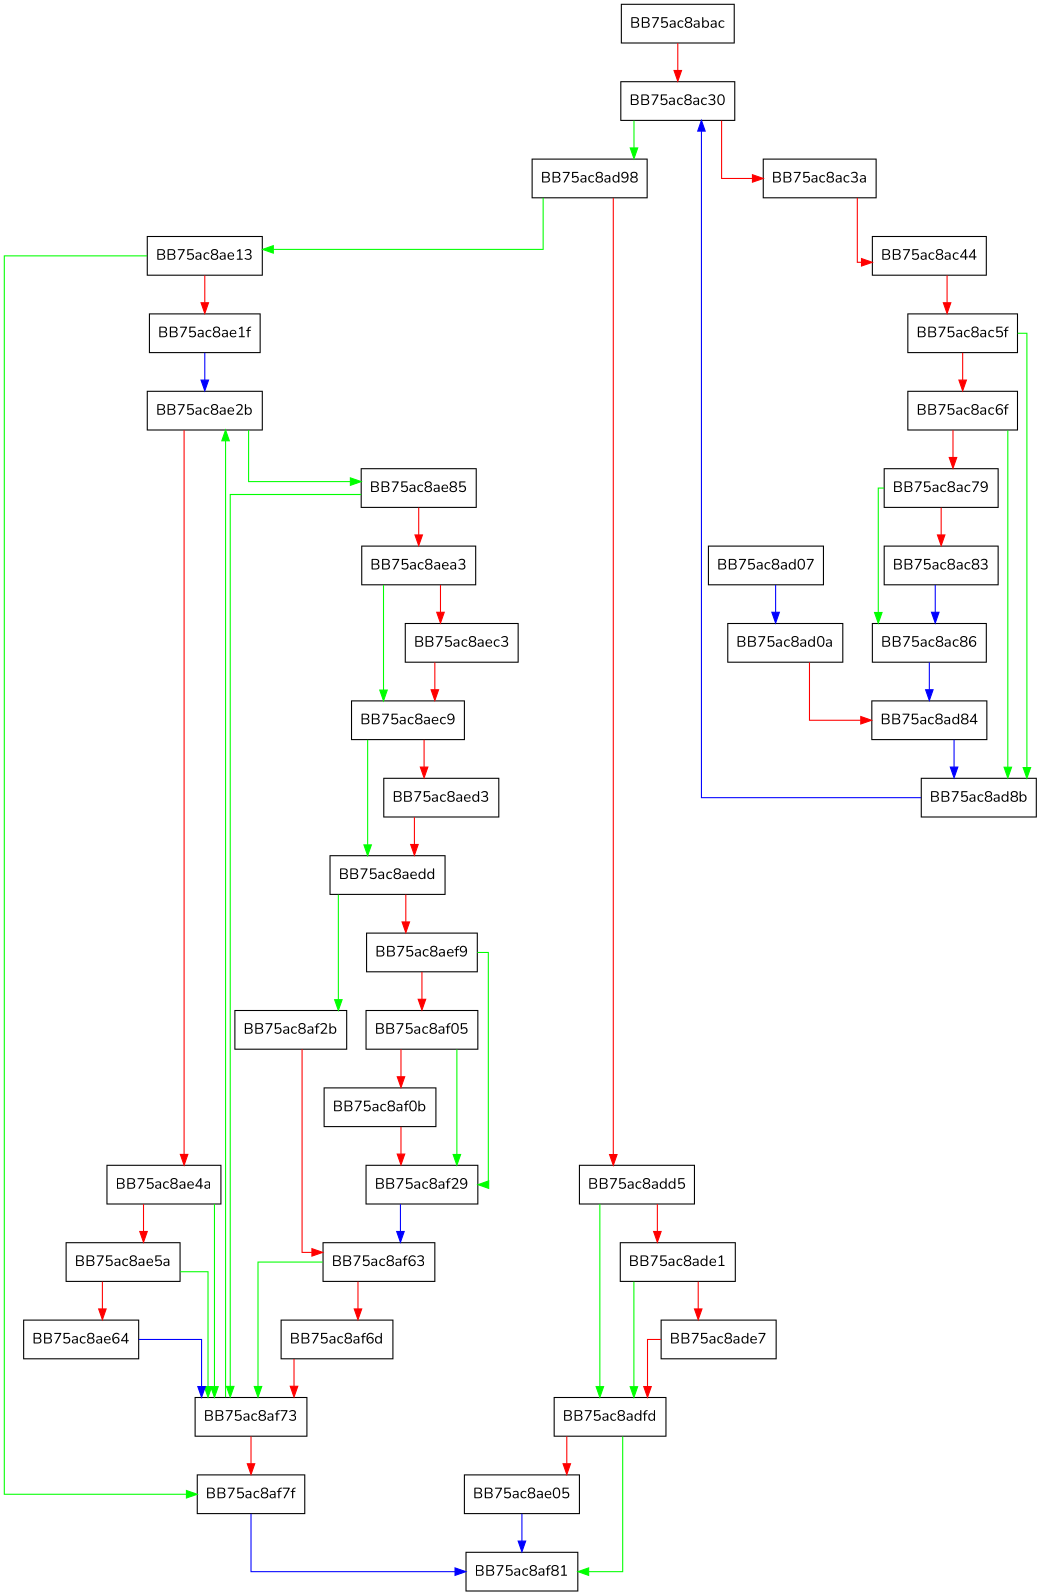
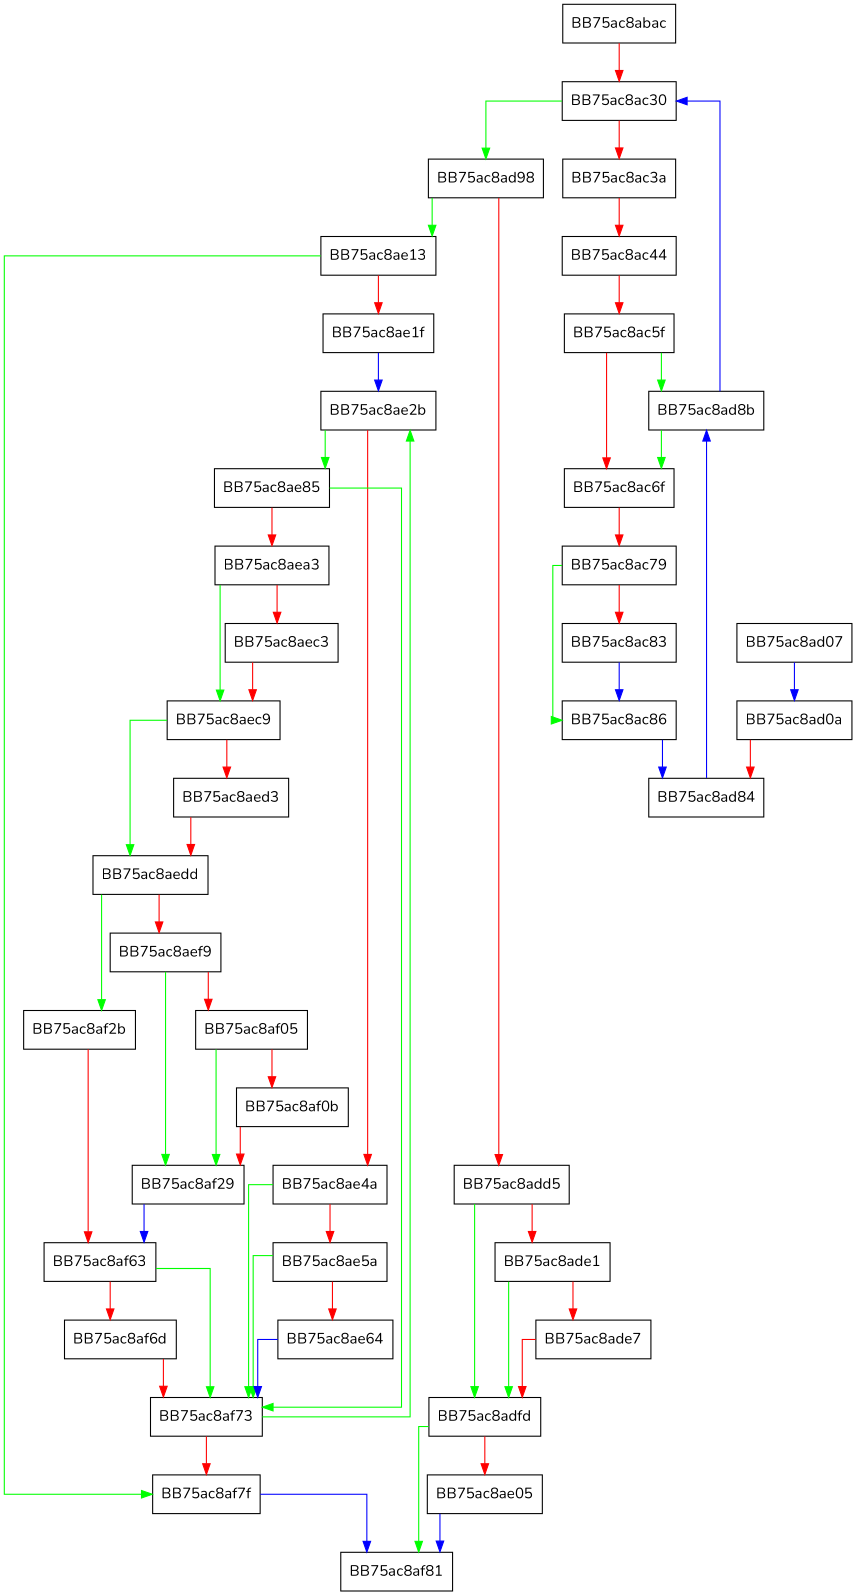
(1008, 599) -> (661, 444)
